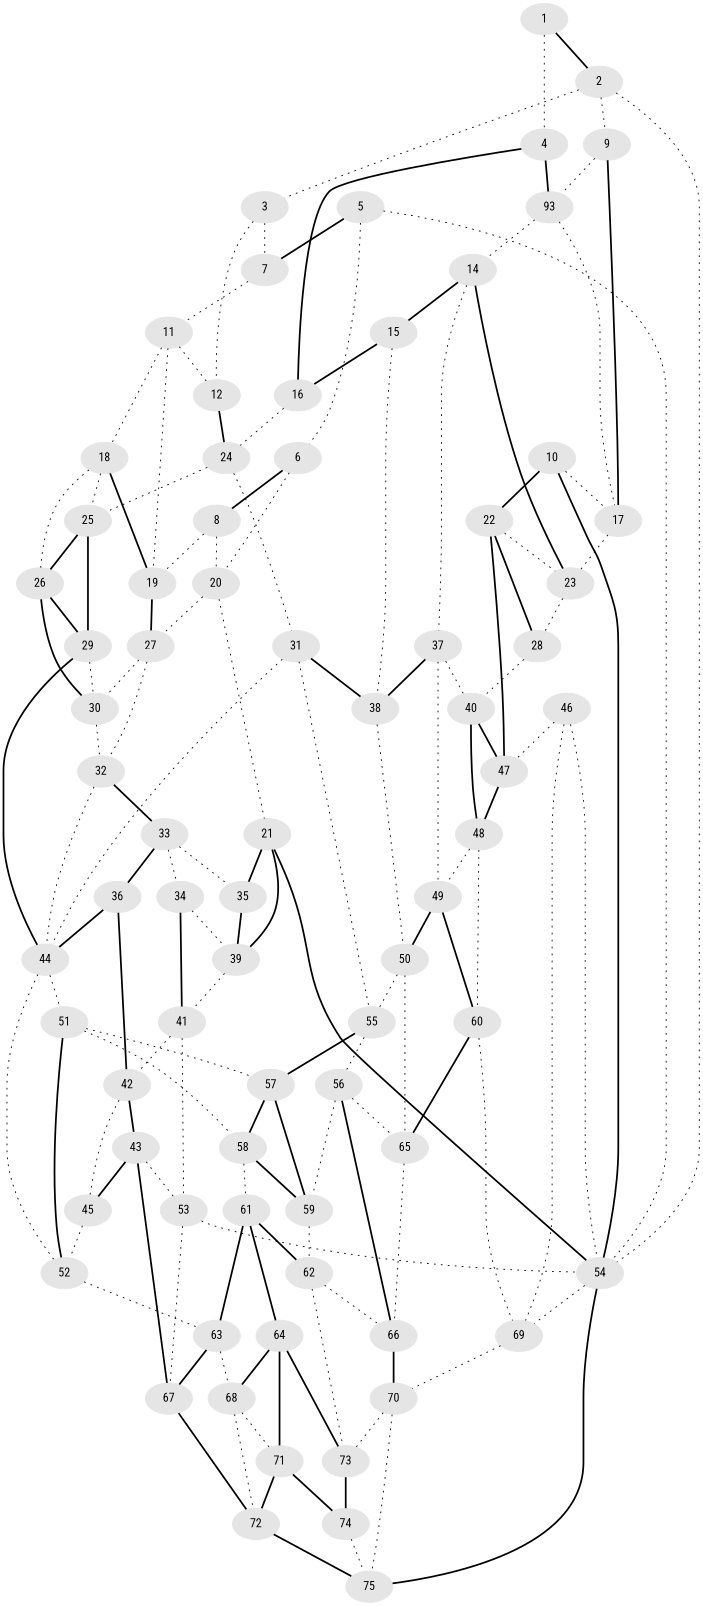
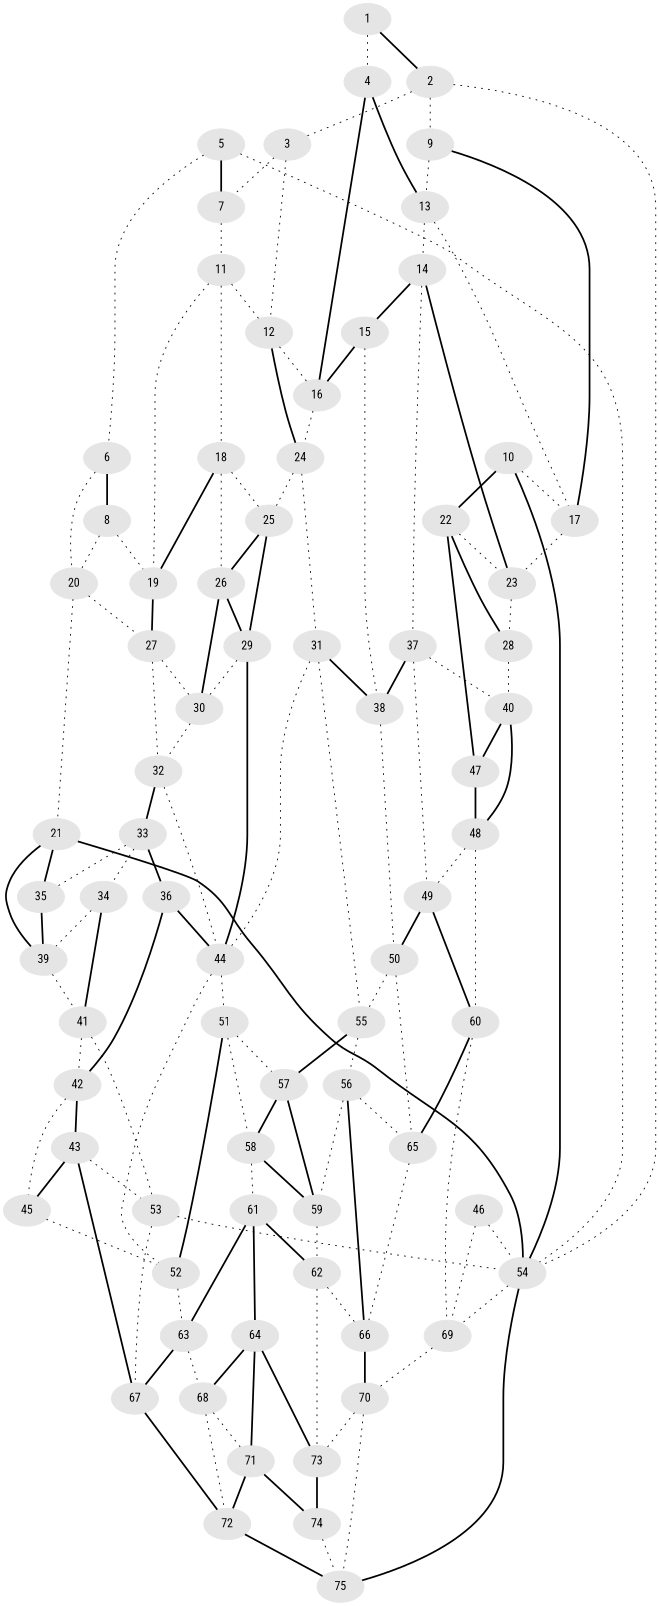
(549, 207) -> (425, 207)
none -> (293, 364)
(536, 740) -> none
